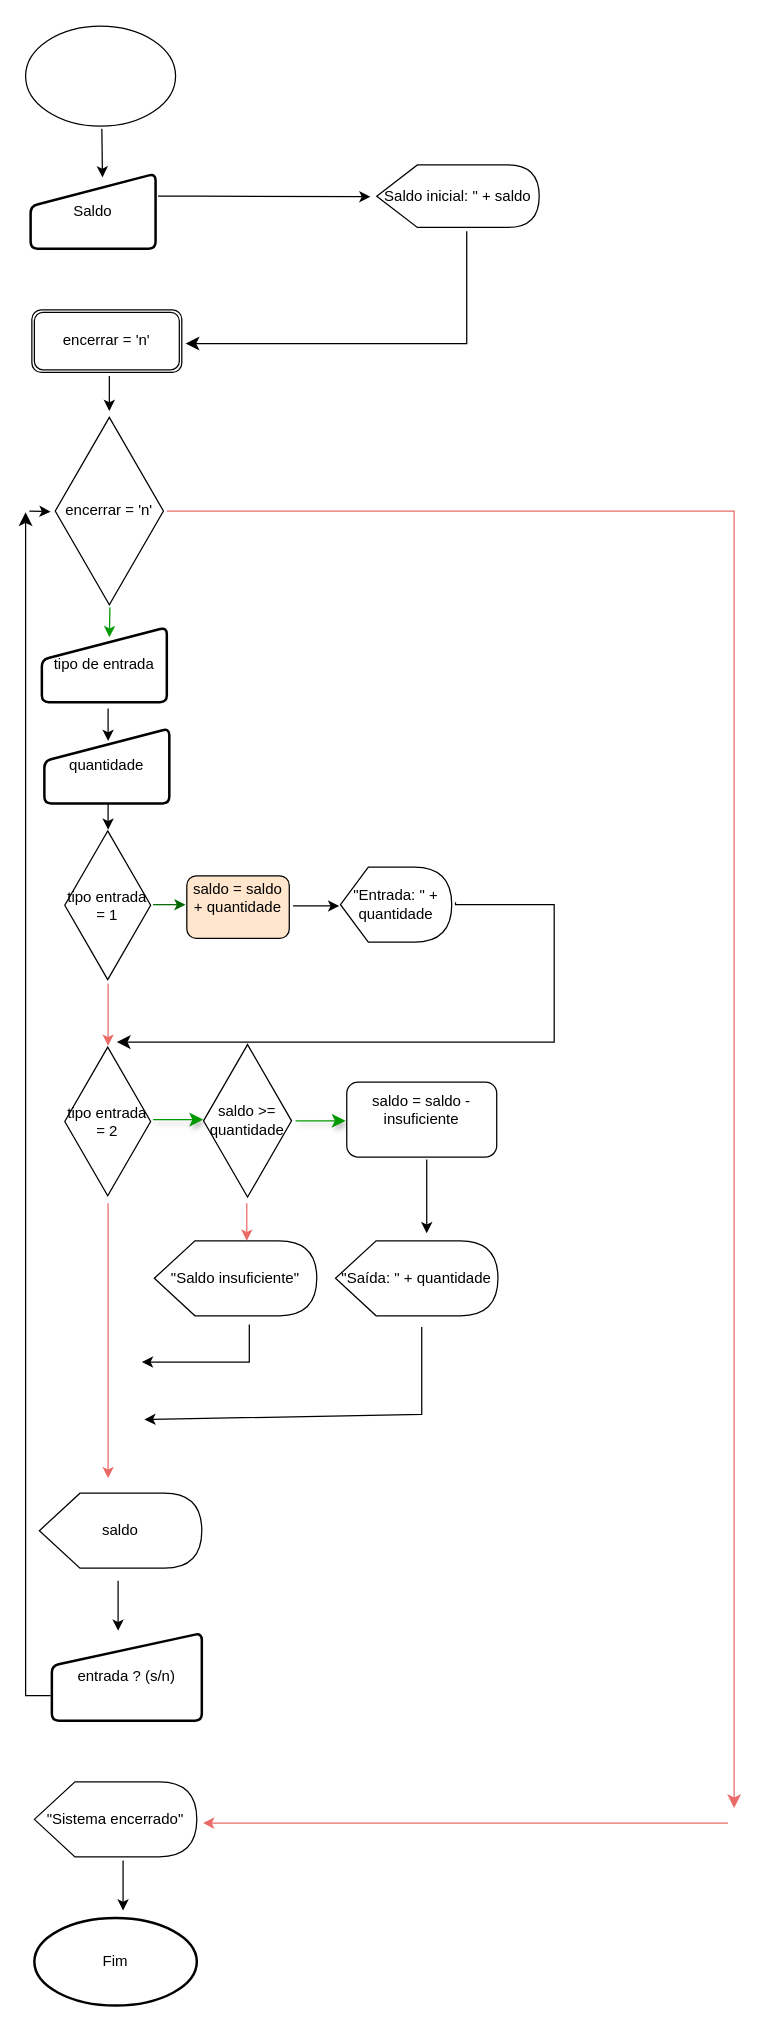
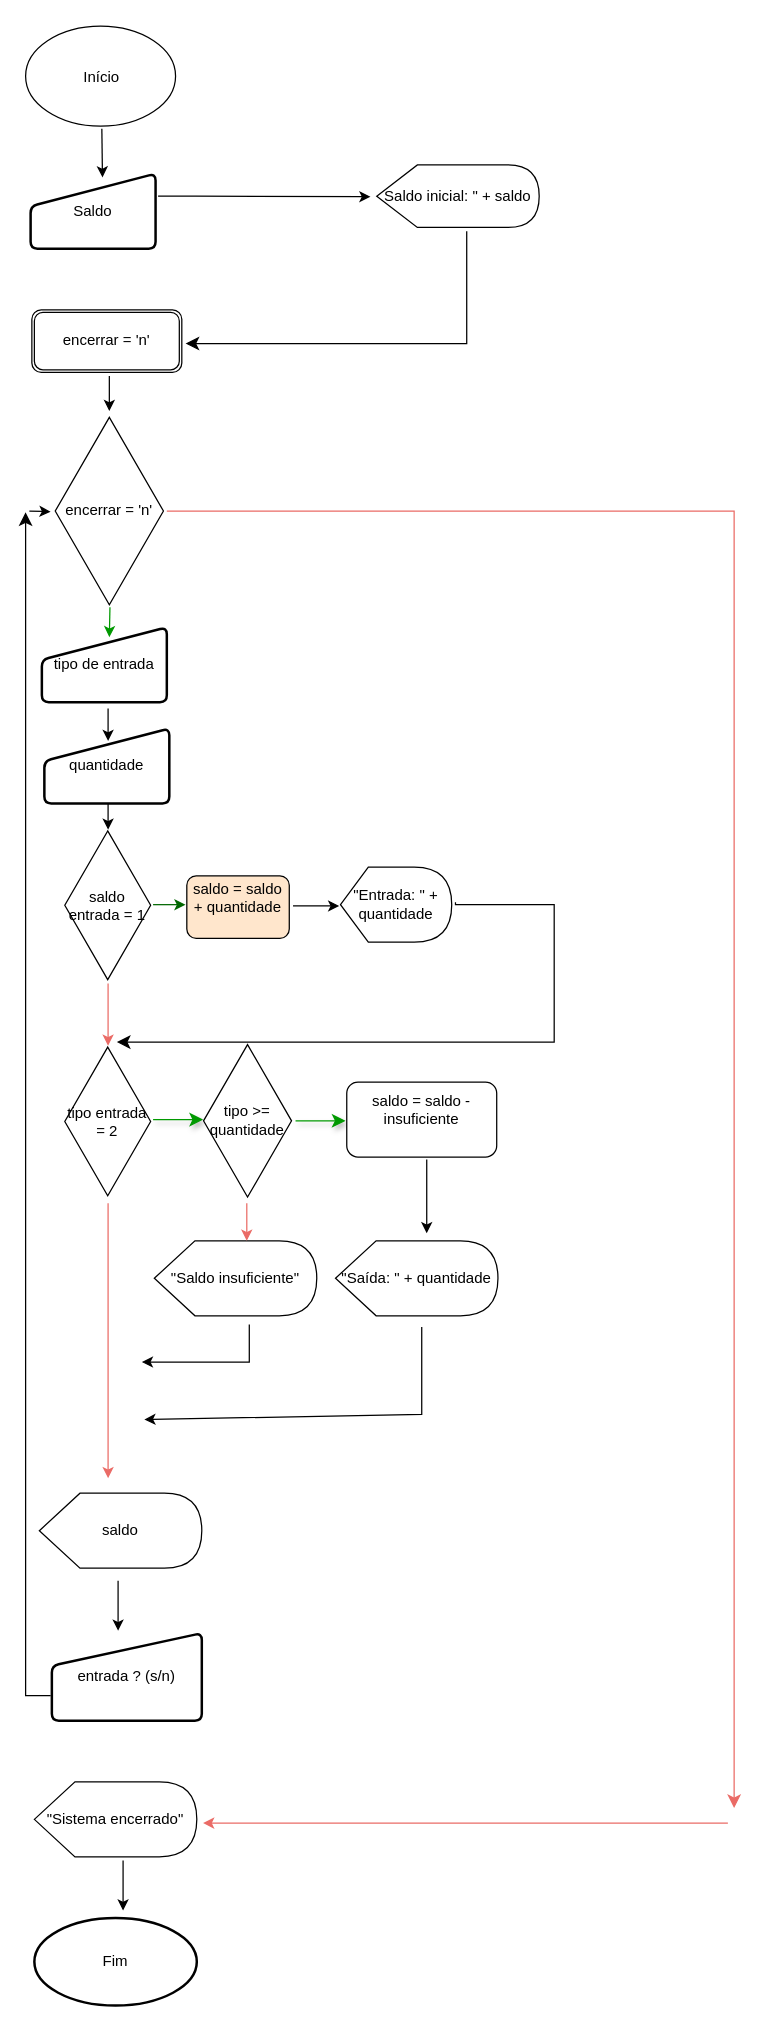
none -> (102, 77)
(108, 906) -> (108, 906)
(248, 1121) -> (248, 1121)
